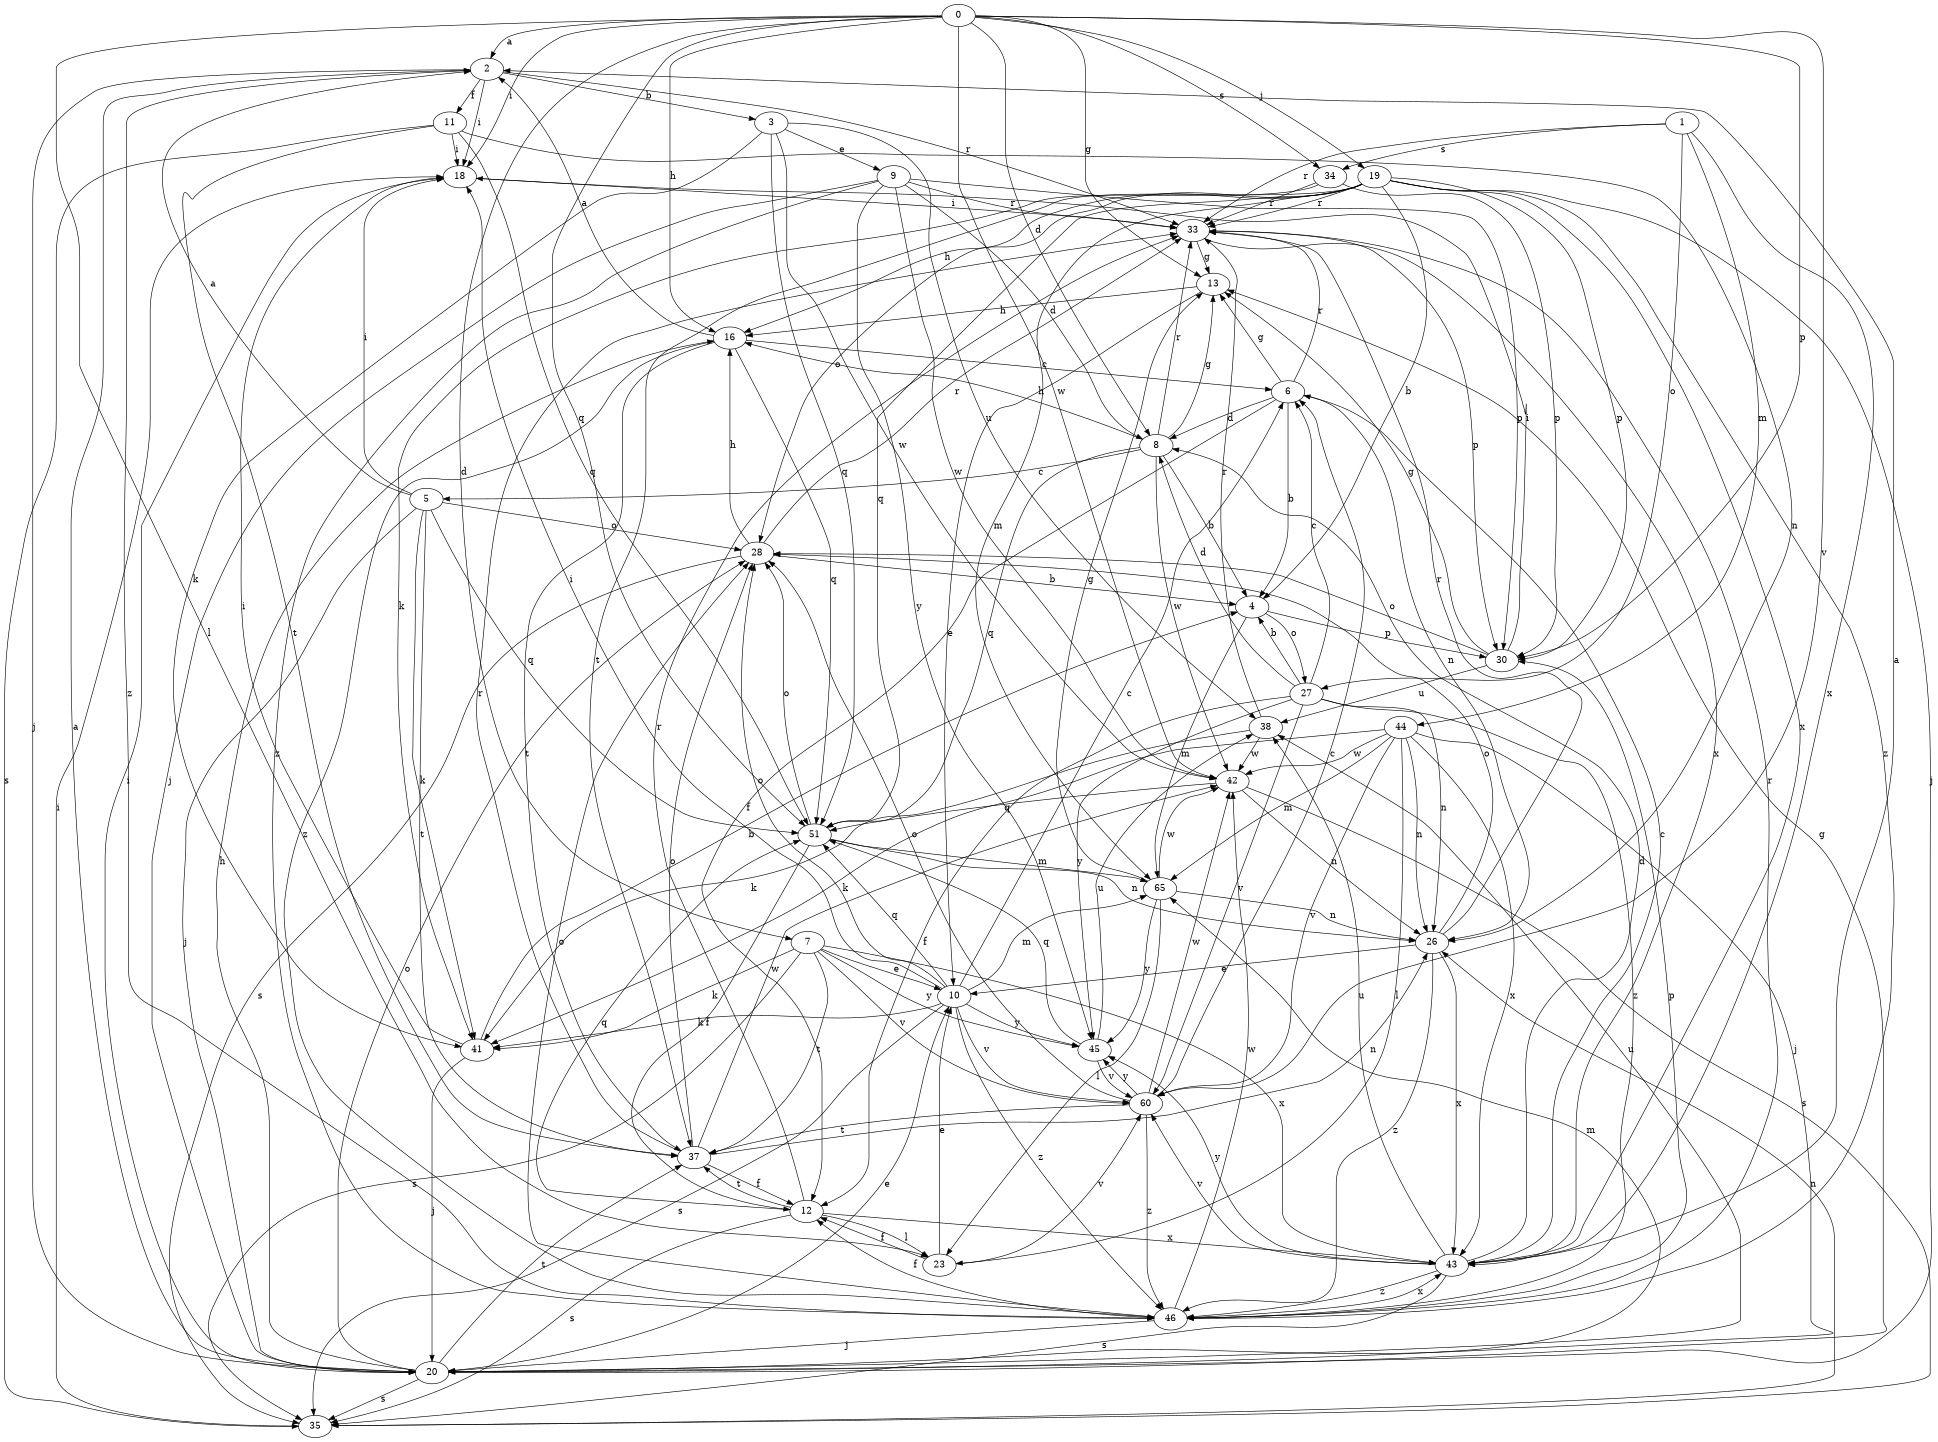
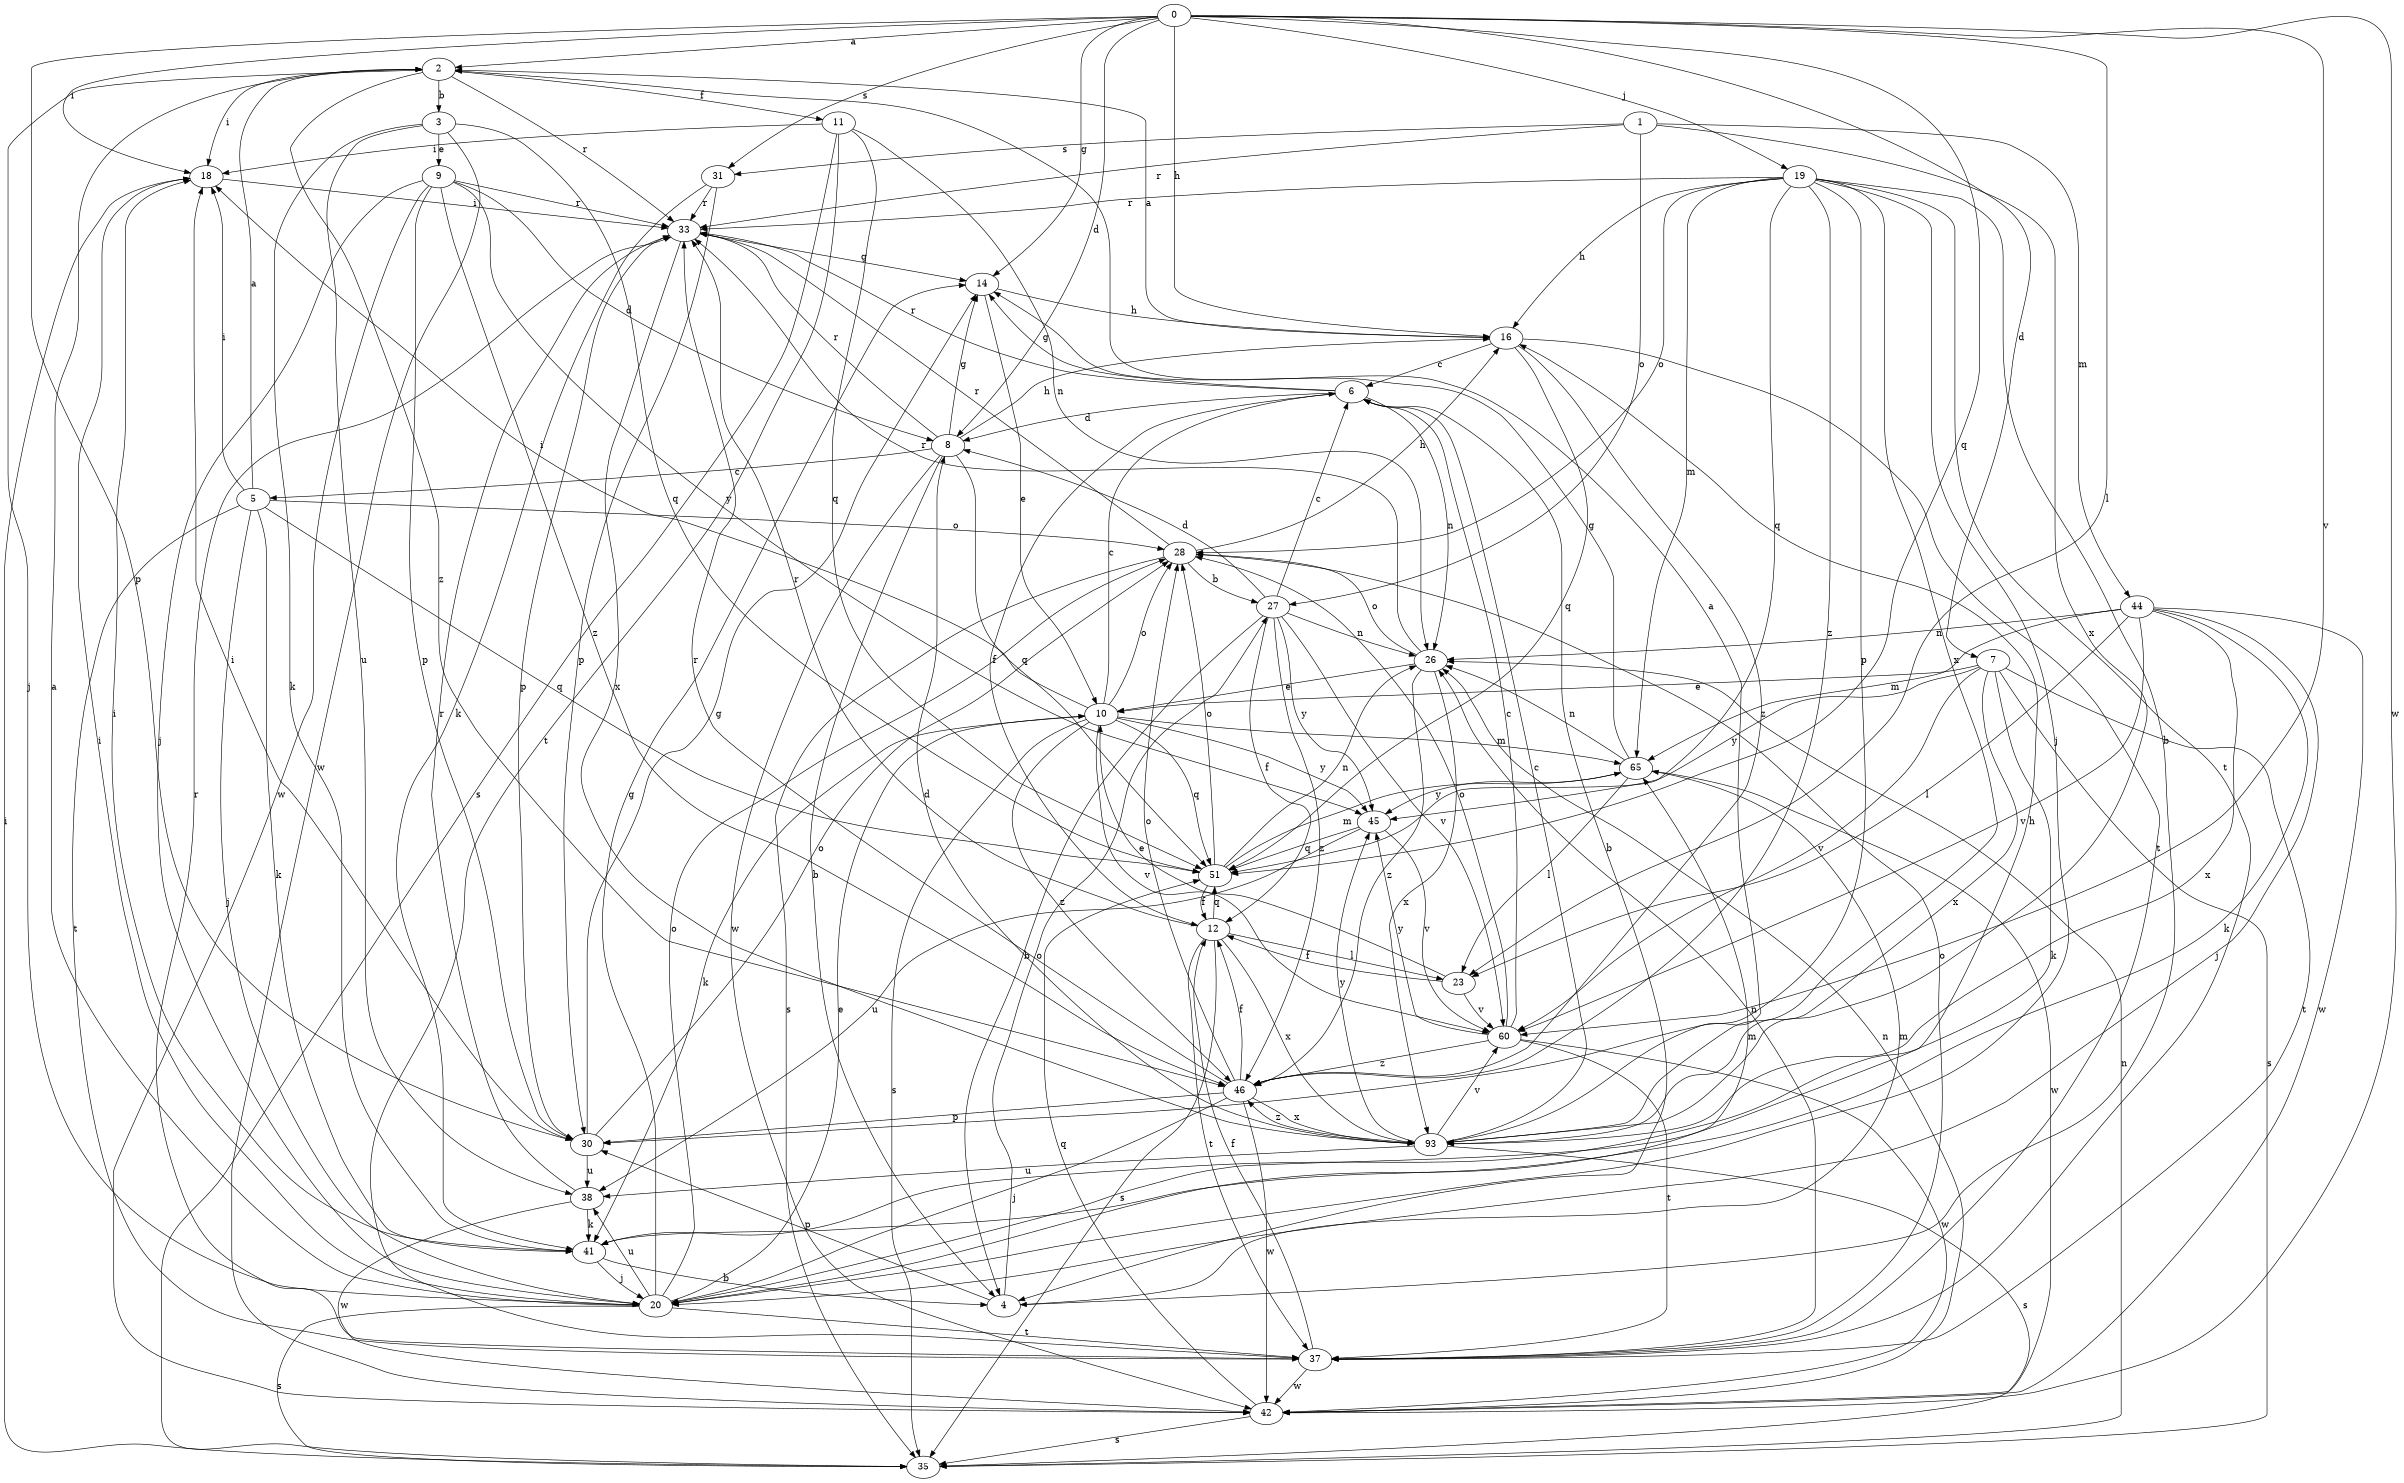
(1330, 177) -> (718, 177)
(1213, 284) -> (982, 284)
(990, 578) -> (1217, 587)
(1452, 1265) -> (1431, 1145)
